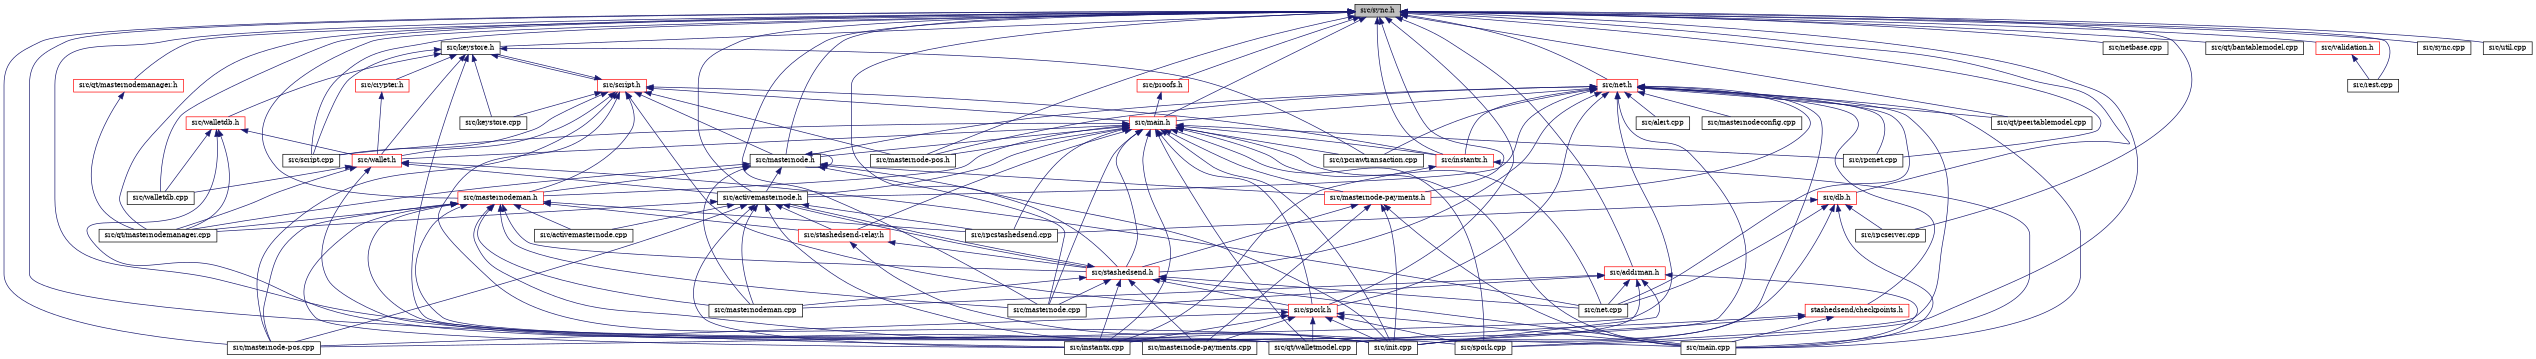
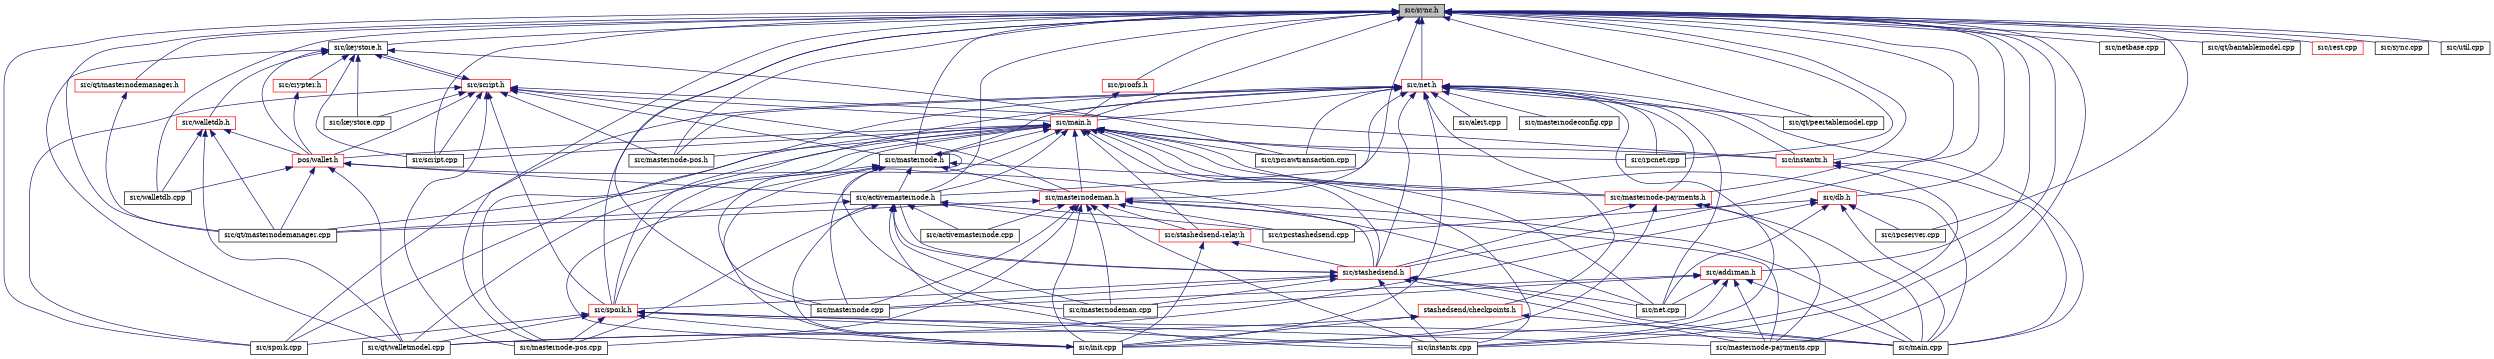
(2348, 48) -> none
(2373, 86) -> (2338, 48)
(377, 161) -> (318, 161)
(1055, 165) -> none
(956, 319) -> (801, 312)
